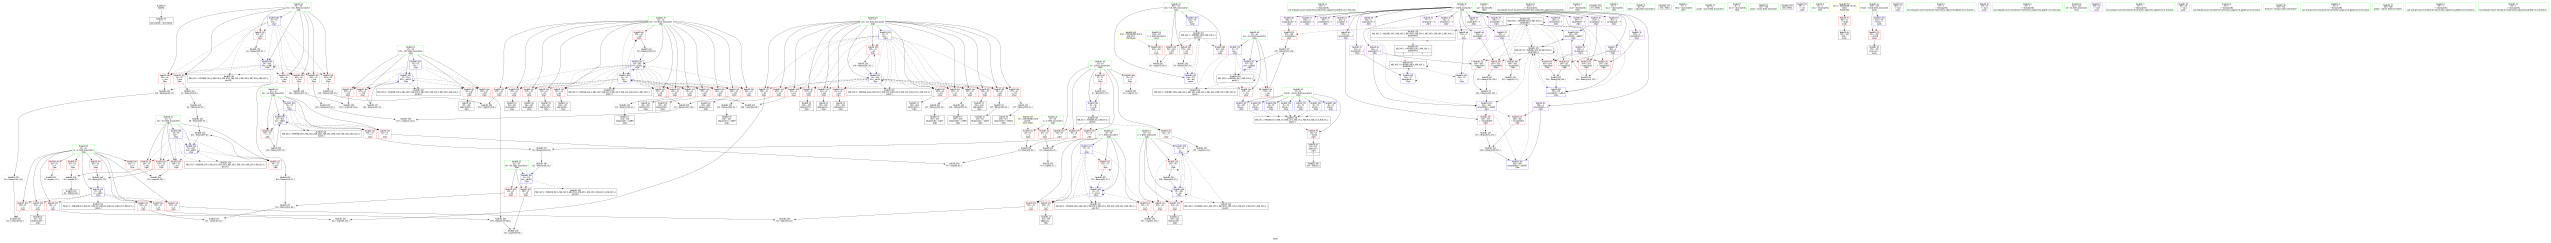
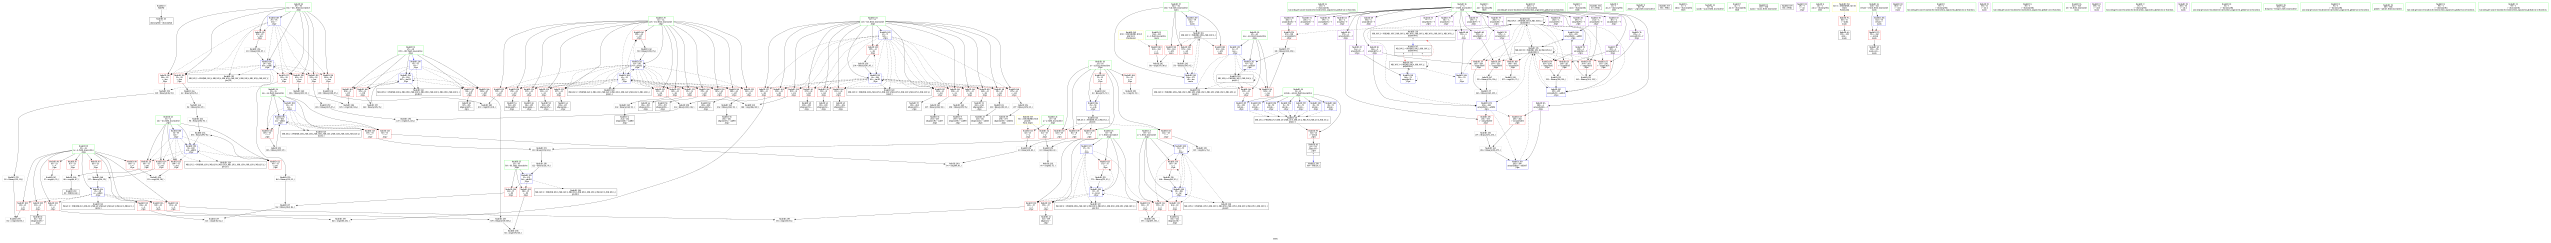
none -> (591, 84)
